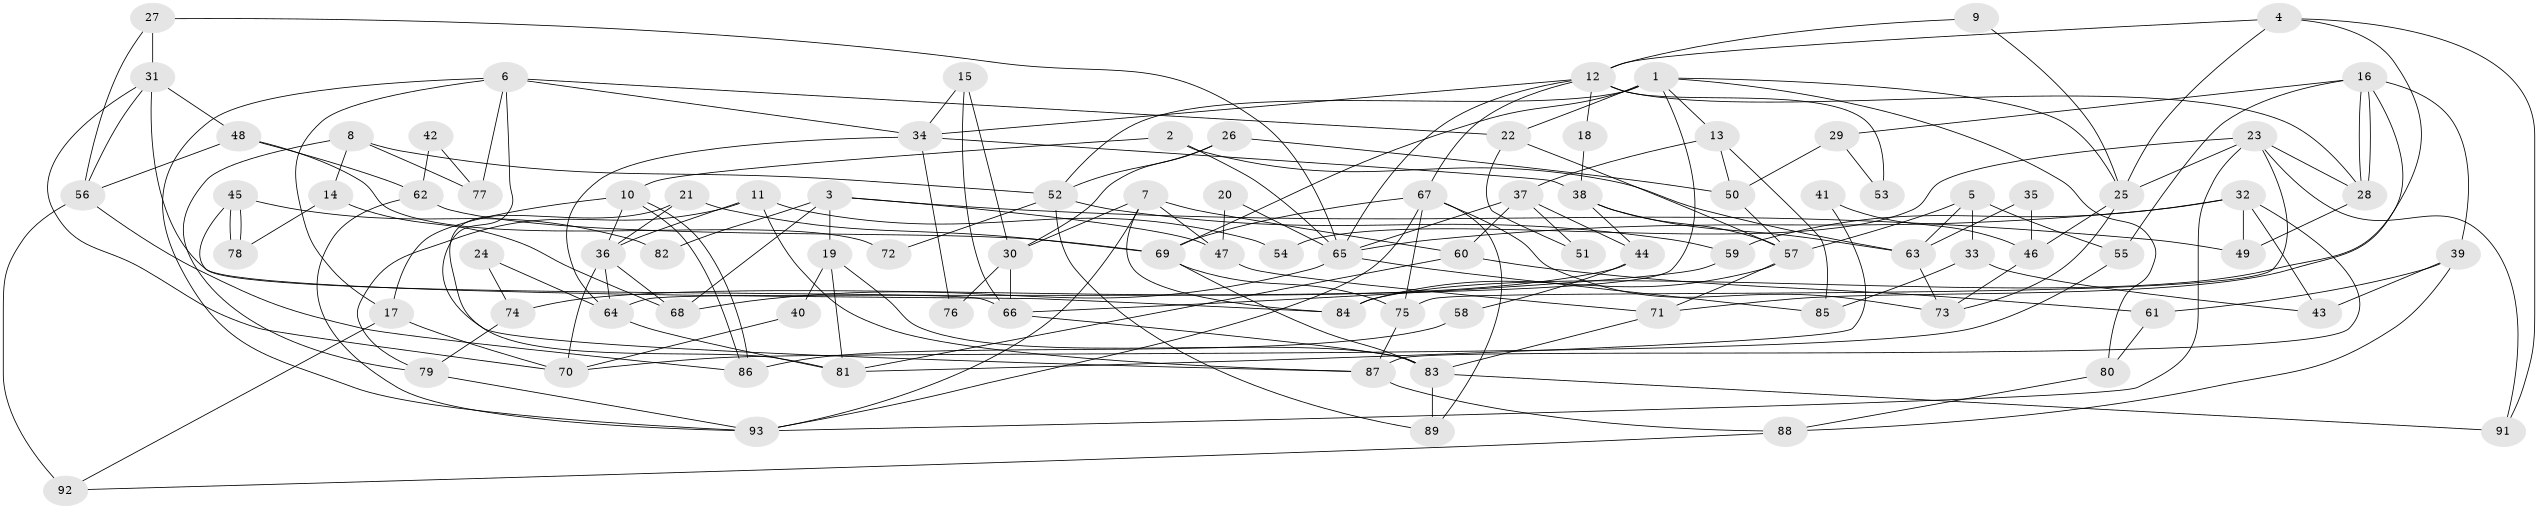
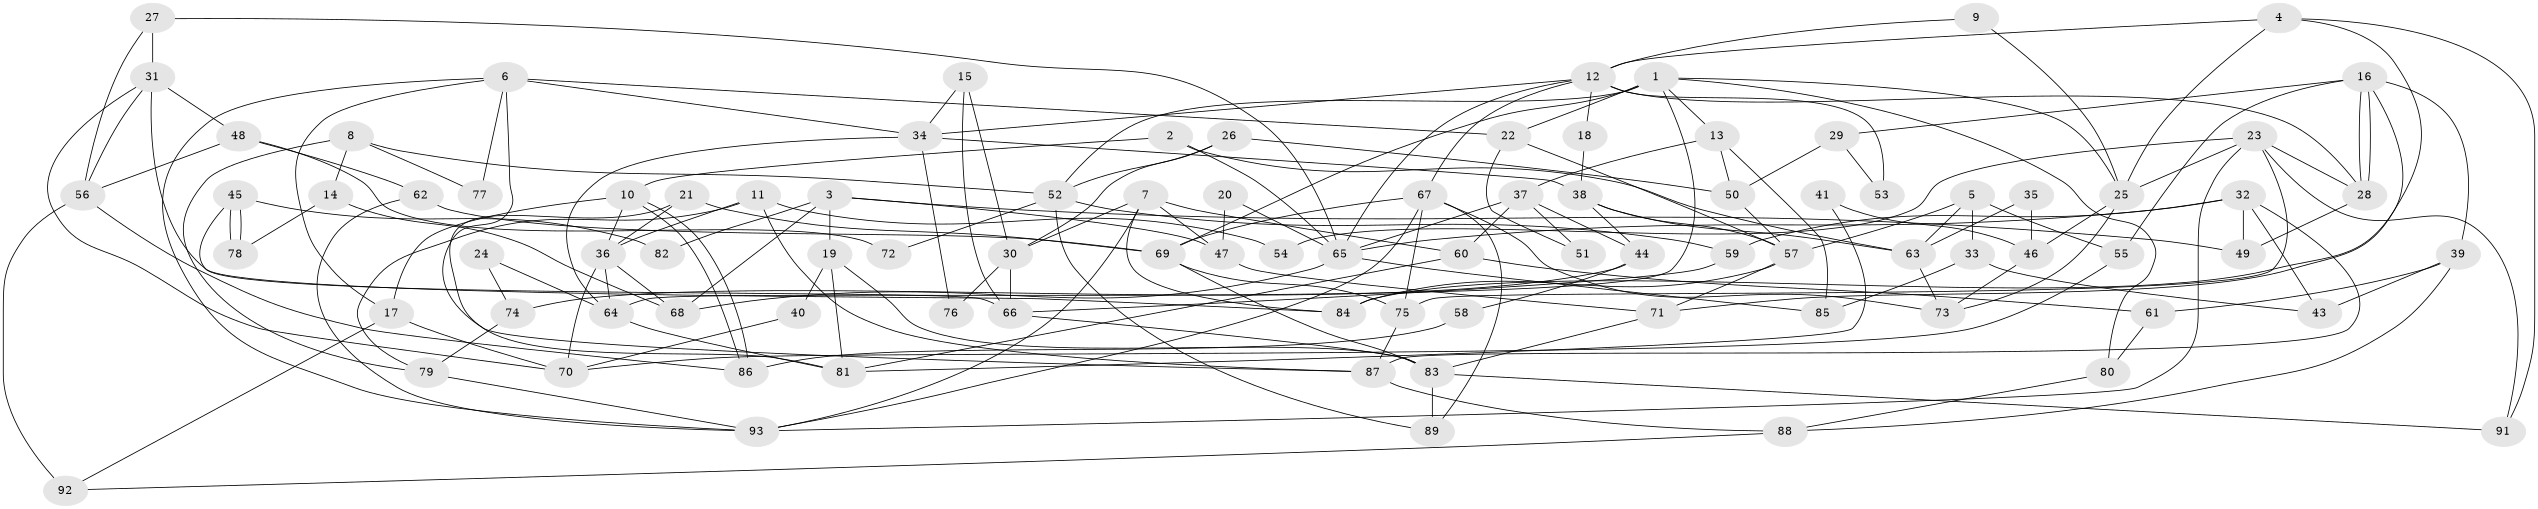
(431, 136) -> none
